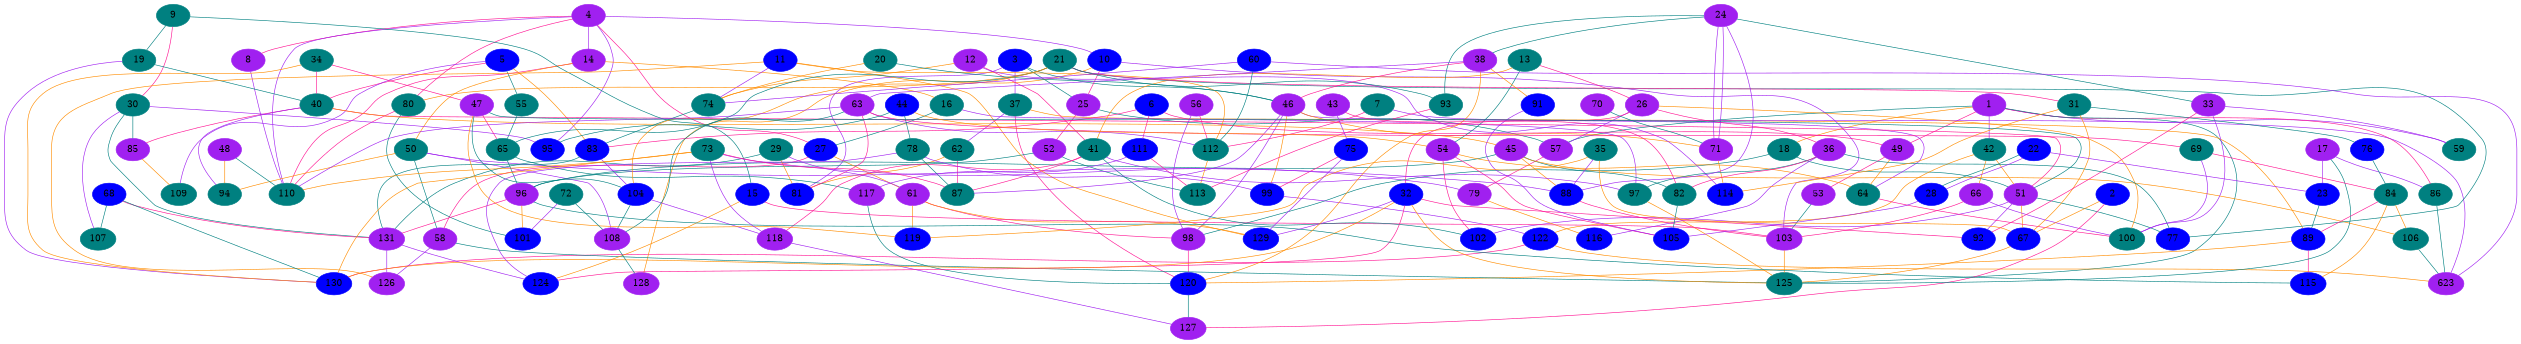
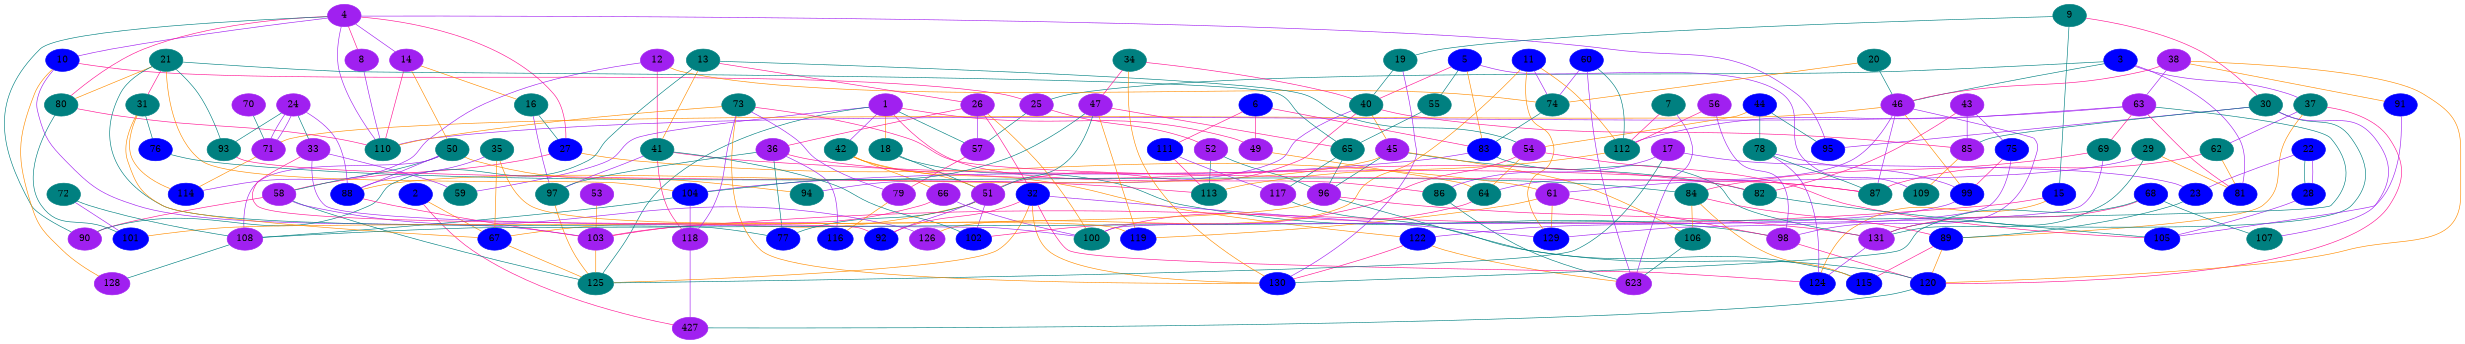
(1597, 28) -> none
none -> (1967, 127)
(225, 150) -> none
(1867, 167) -> none
(1802, 216) -> (596, 212)
none -> (85, 239)
(387, 261) -> none
(1188, 328) -> (690, 328)
